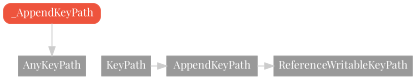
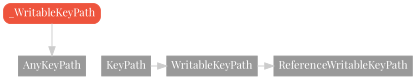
(52, 14) -> (52, 14)
(212, 66) -> (212, 66)
